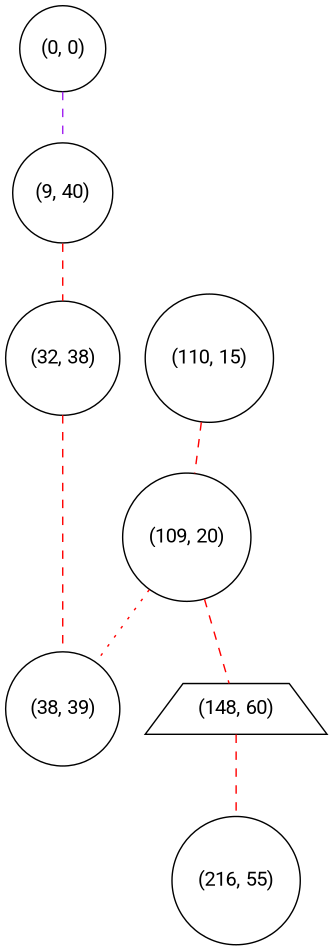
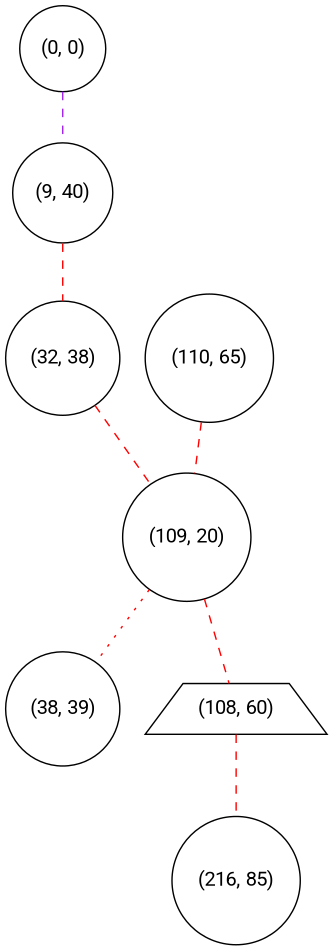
(209, 358) -> (209, 358)
(63, 533) -> (123, 445)
(236, 709) -> (236, 709)
(236, 881) -> (236, 881)
